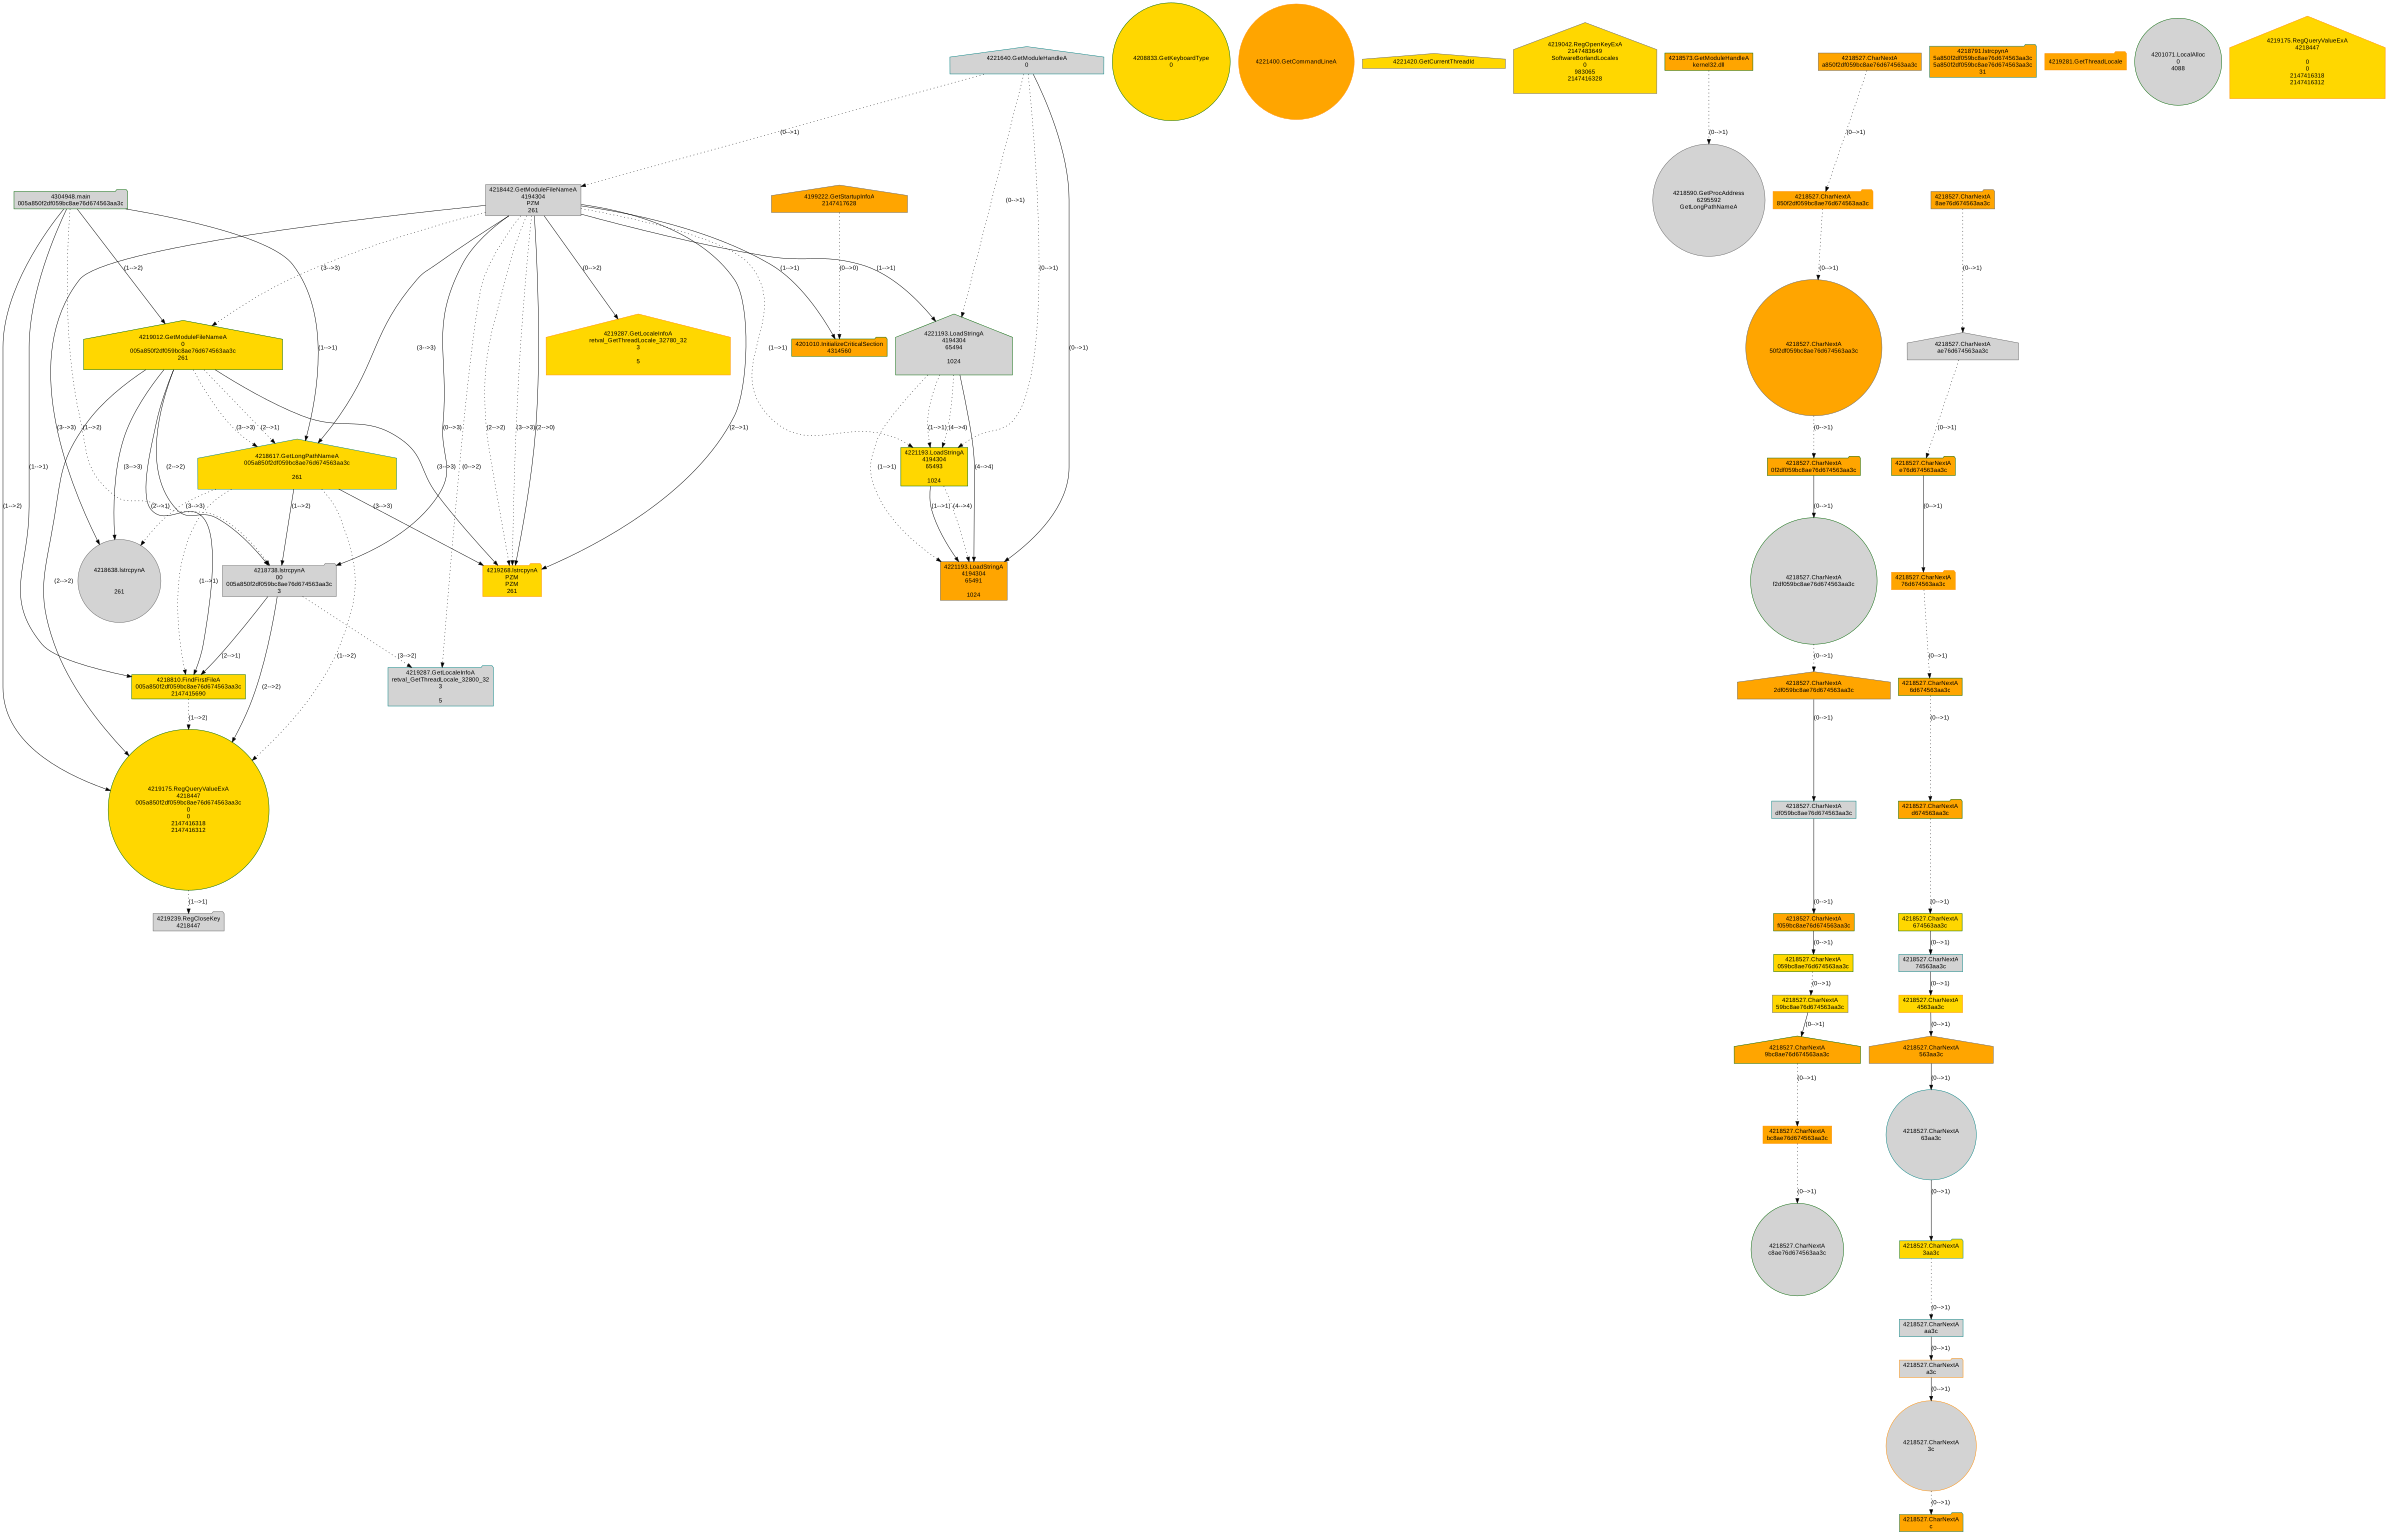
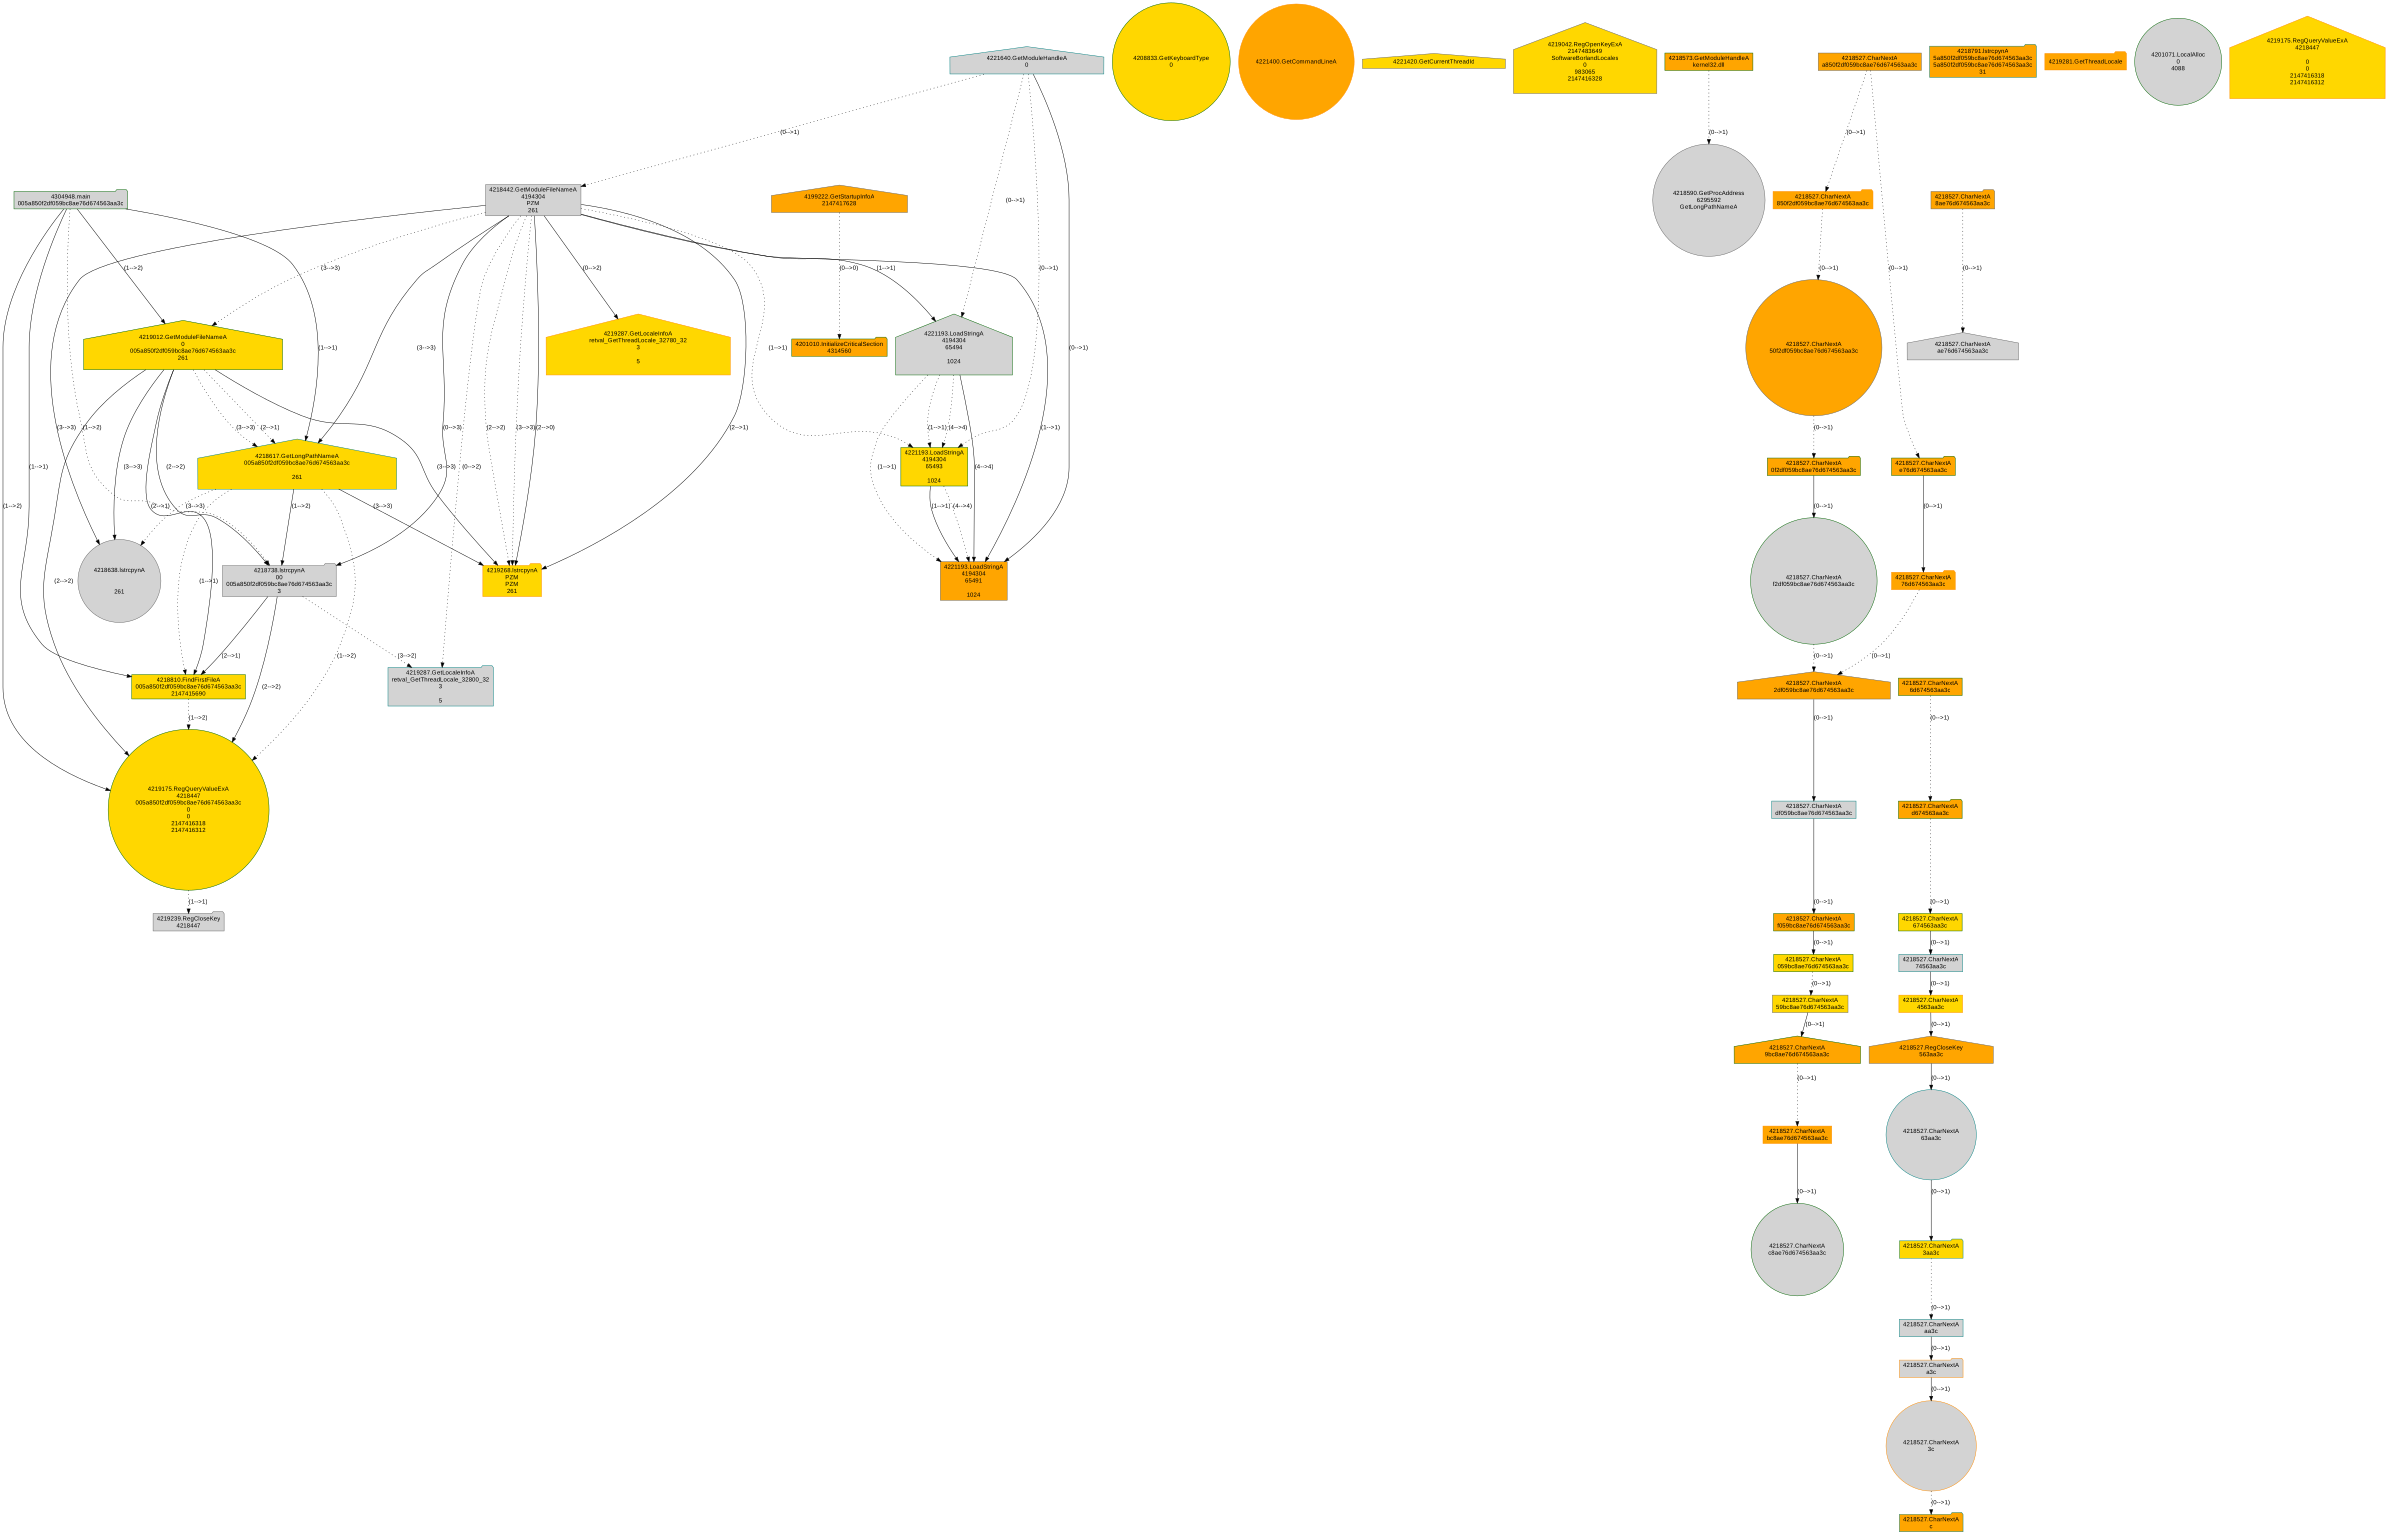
(724, 242) -> (946, 265)
(1943, 407) -> (1888, 263)
(1927, 632) -> (1887, 638)
(1931, 1051) -> (1931, 1051)
(1797, 1171) -> (1797, 1171)
